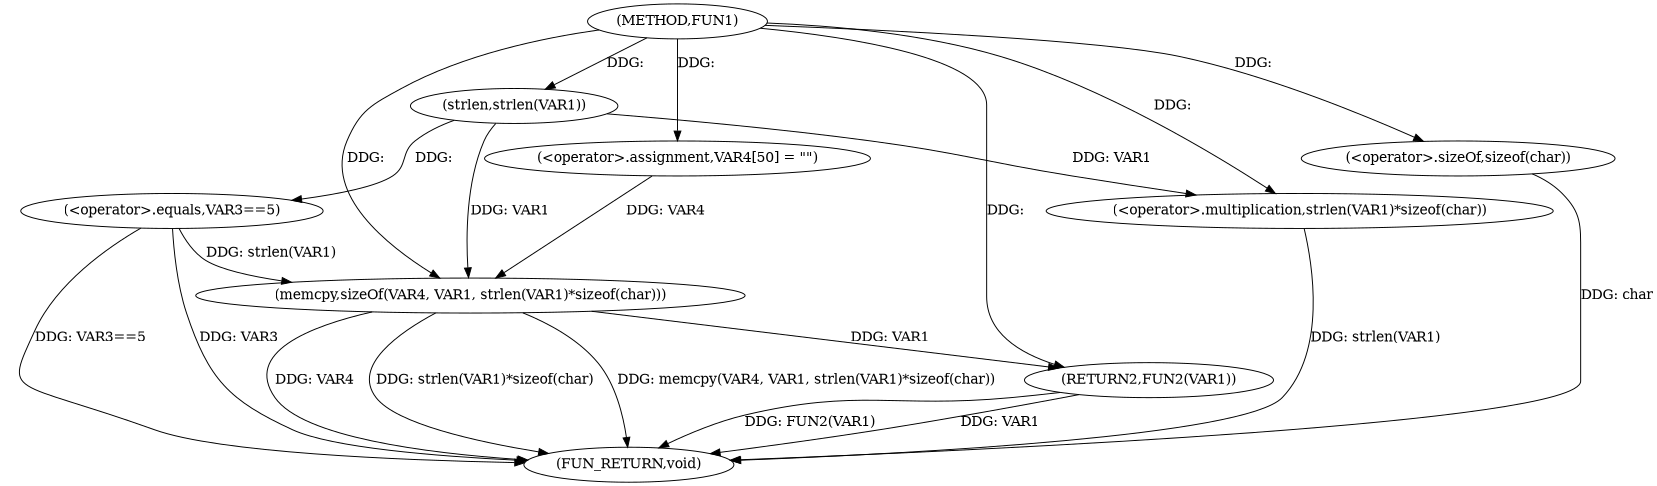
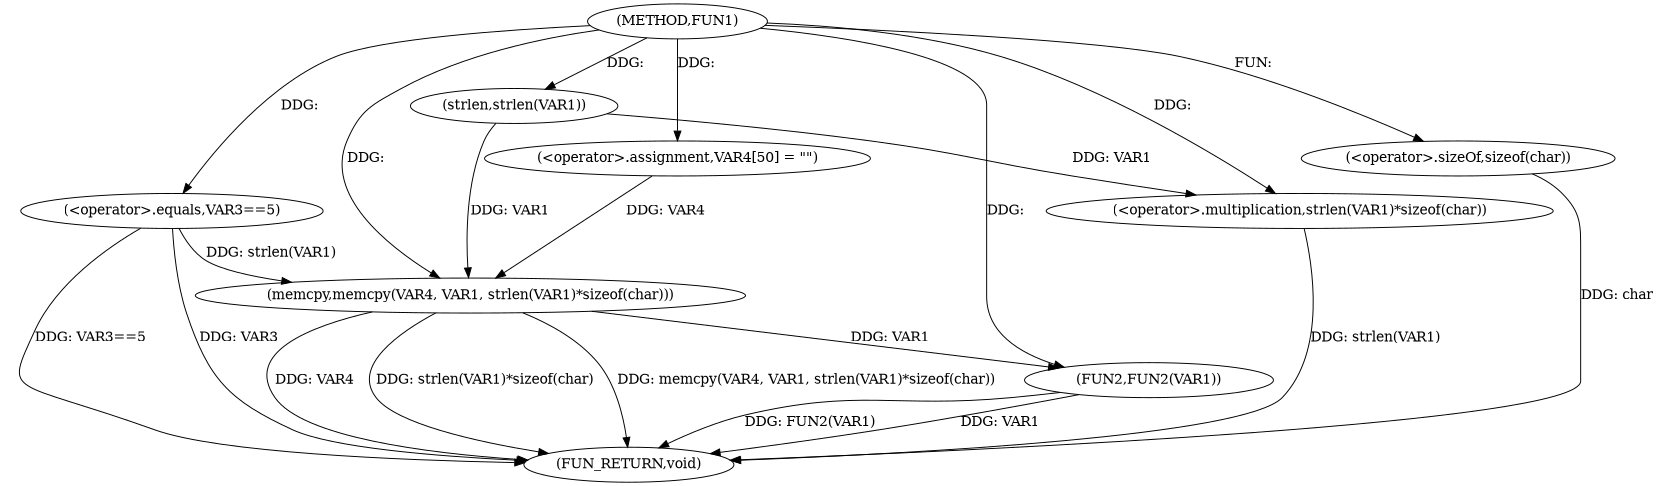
(1255, 64) -> (1255, 64)
(389, 178) -> (364, 49)
(470, 296) -> (470, 296)
(1149, 380) -> (1149, 380)
